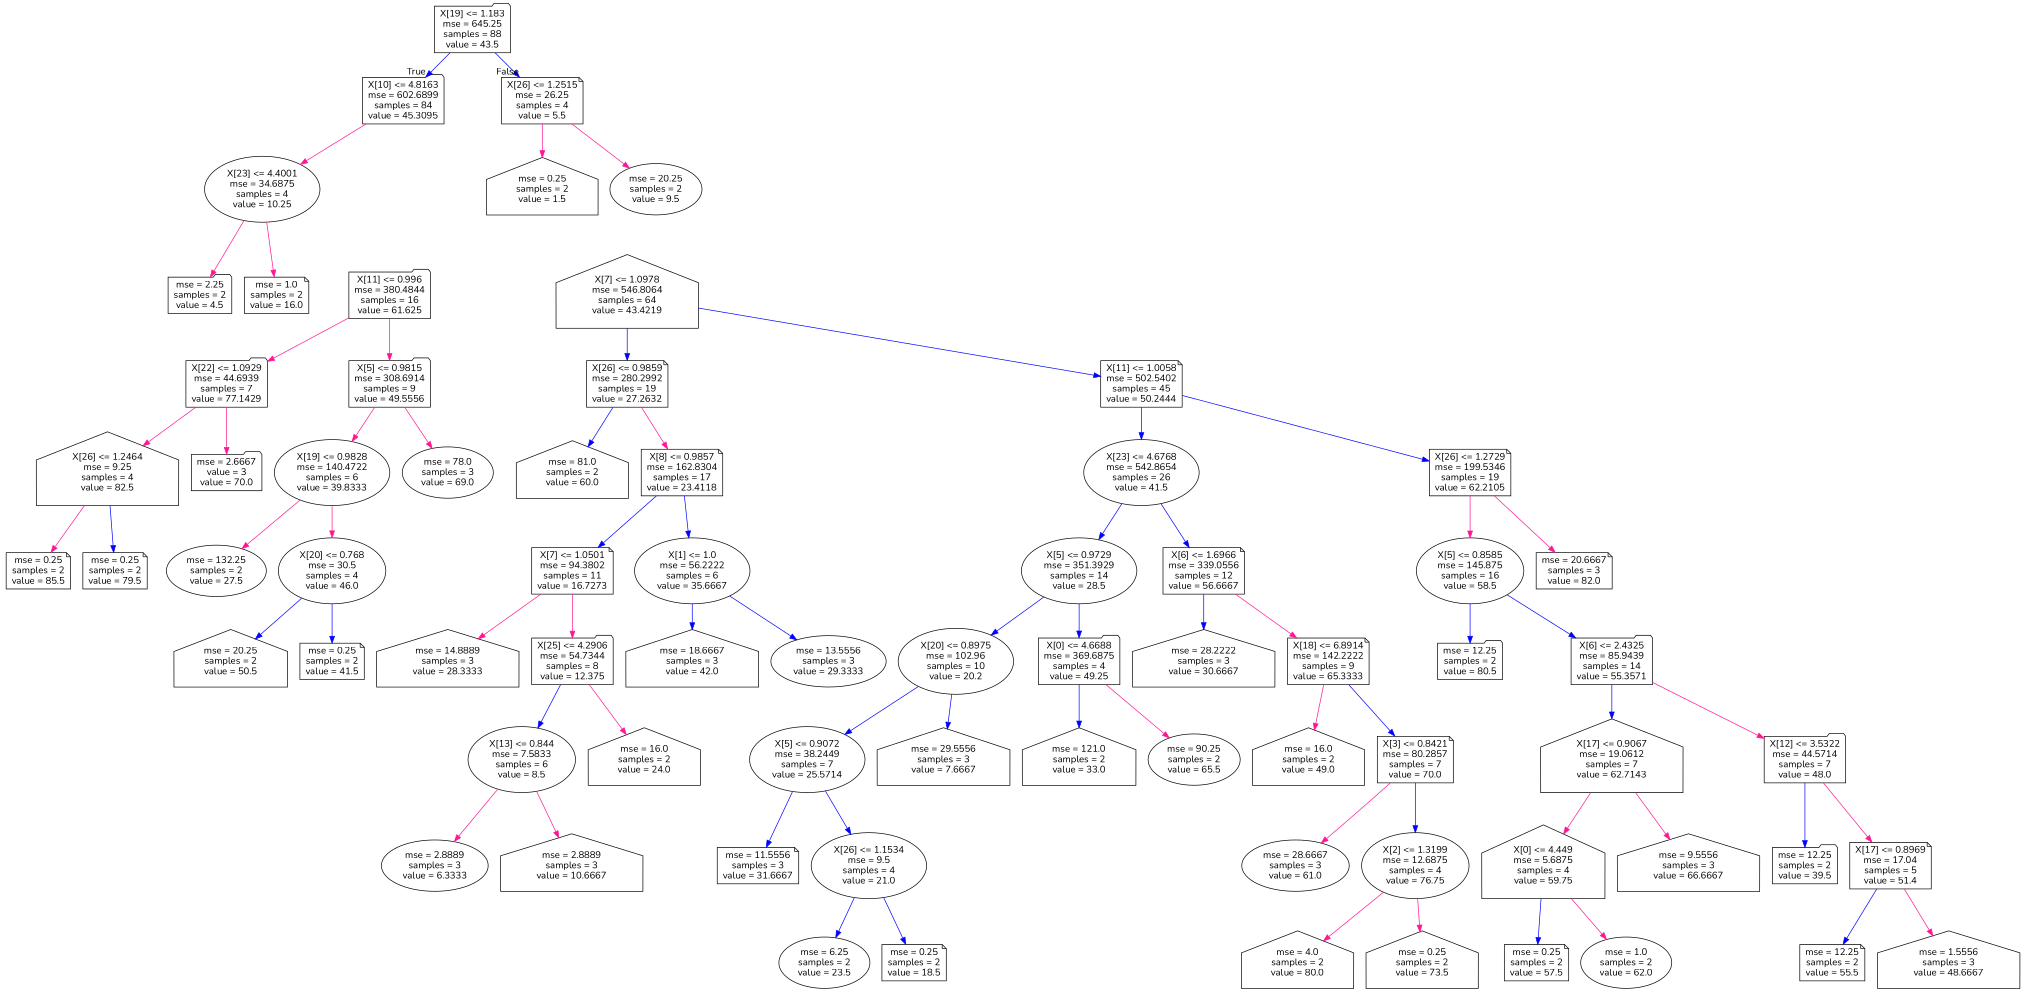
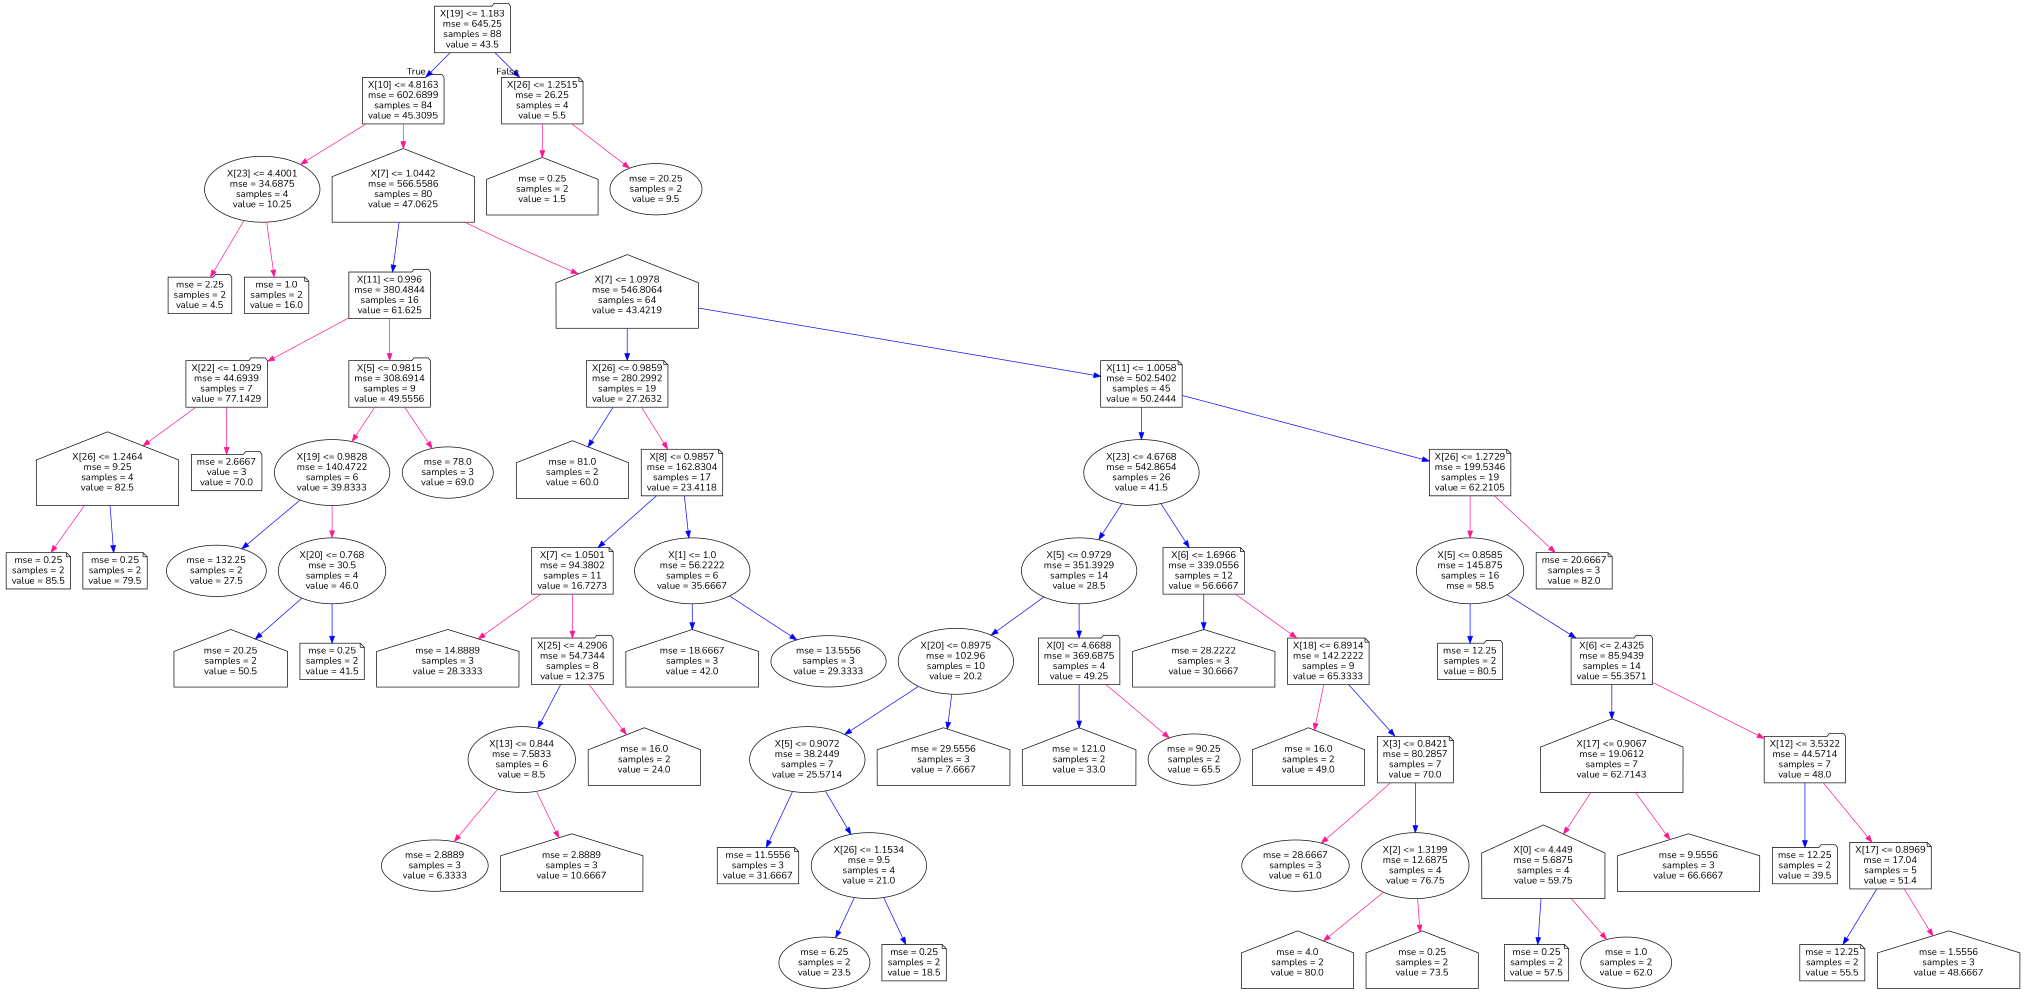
none -> (403, 189)
(274, 522) -> (274, 522)
(1470, 571) -> (1470, 571)
